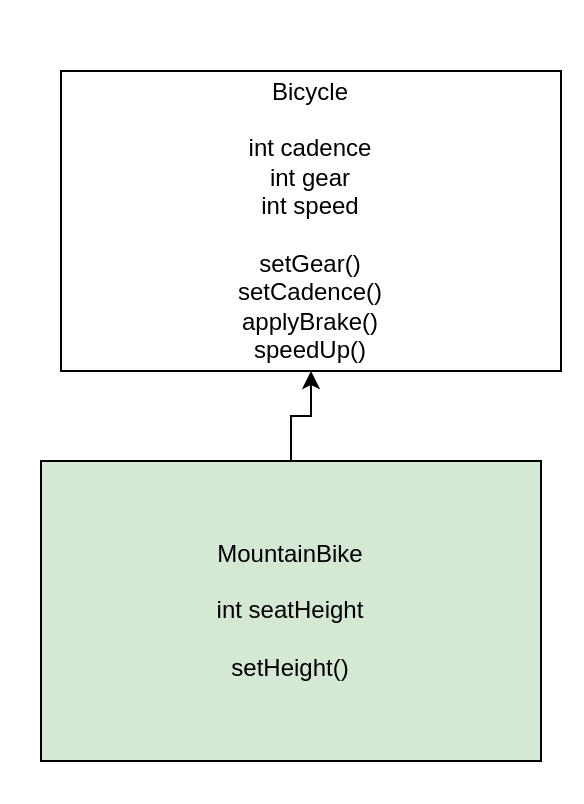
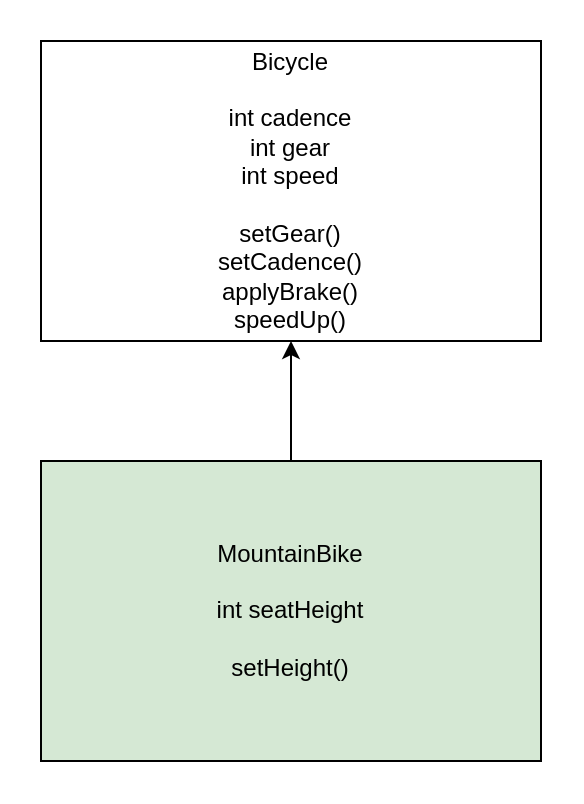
(311, 221) -> (291, 191)
